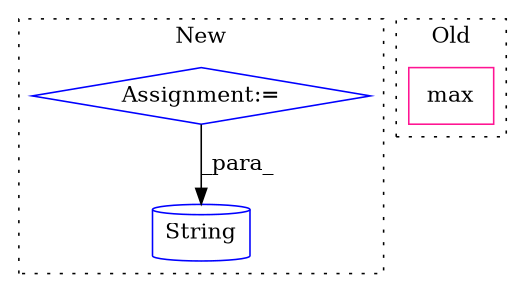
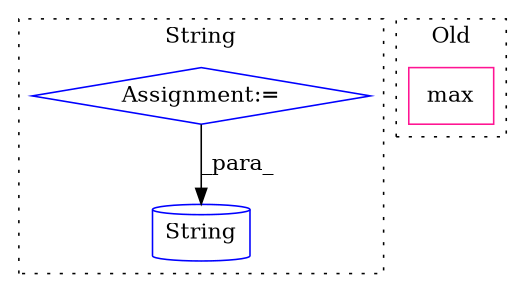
(201, 37) -> (201, 37)
